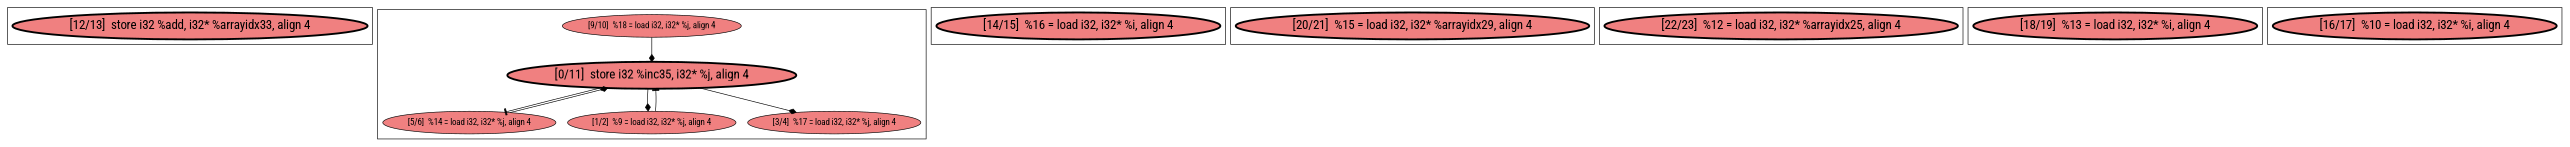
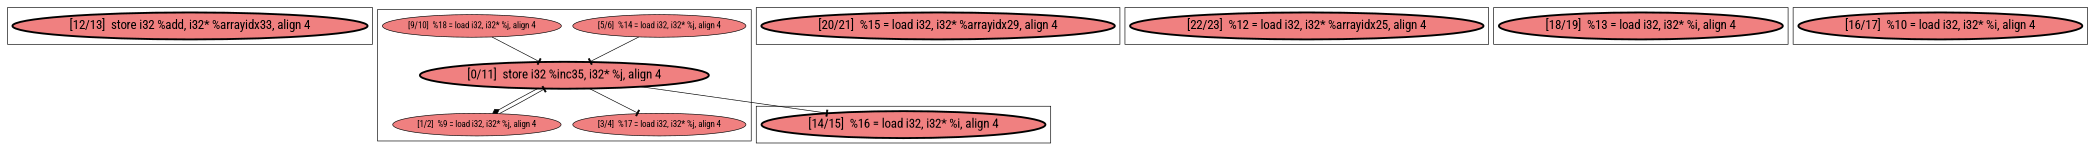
(652, 46) -> (515, 49)
(554, 99) -> (733, 100)
(744, 99) -> (613, 100)
(555, 101) -> (615, 49)
